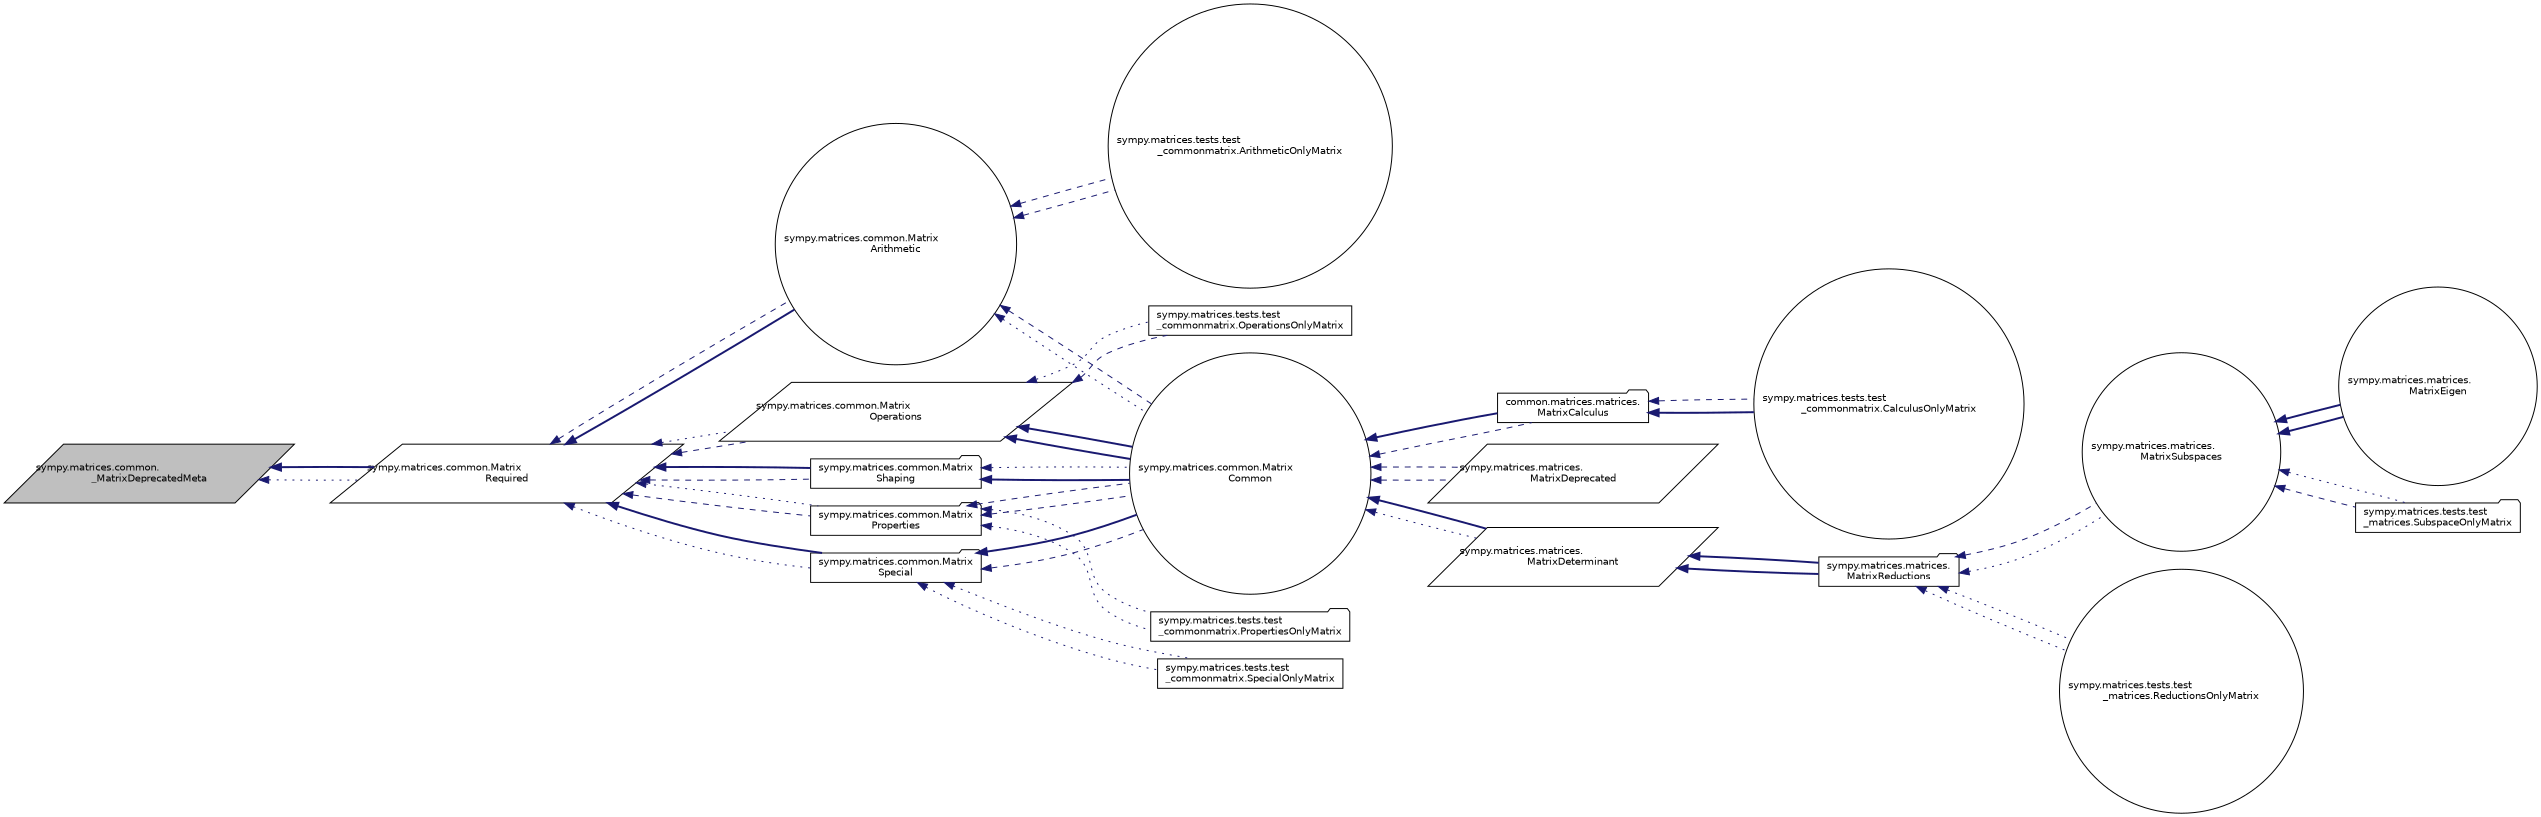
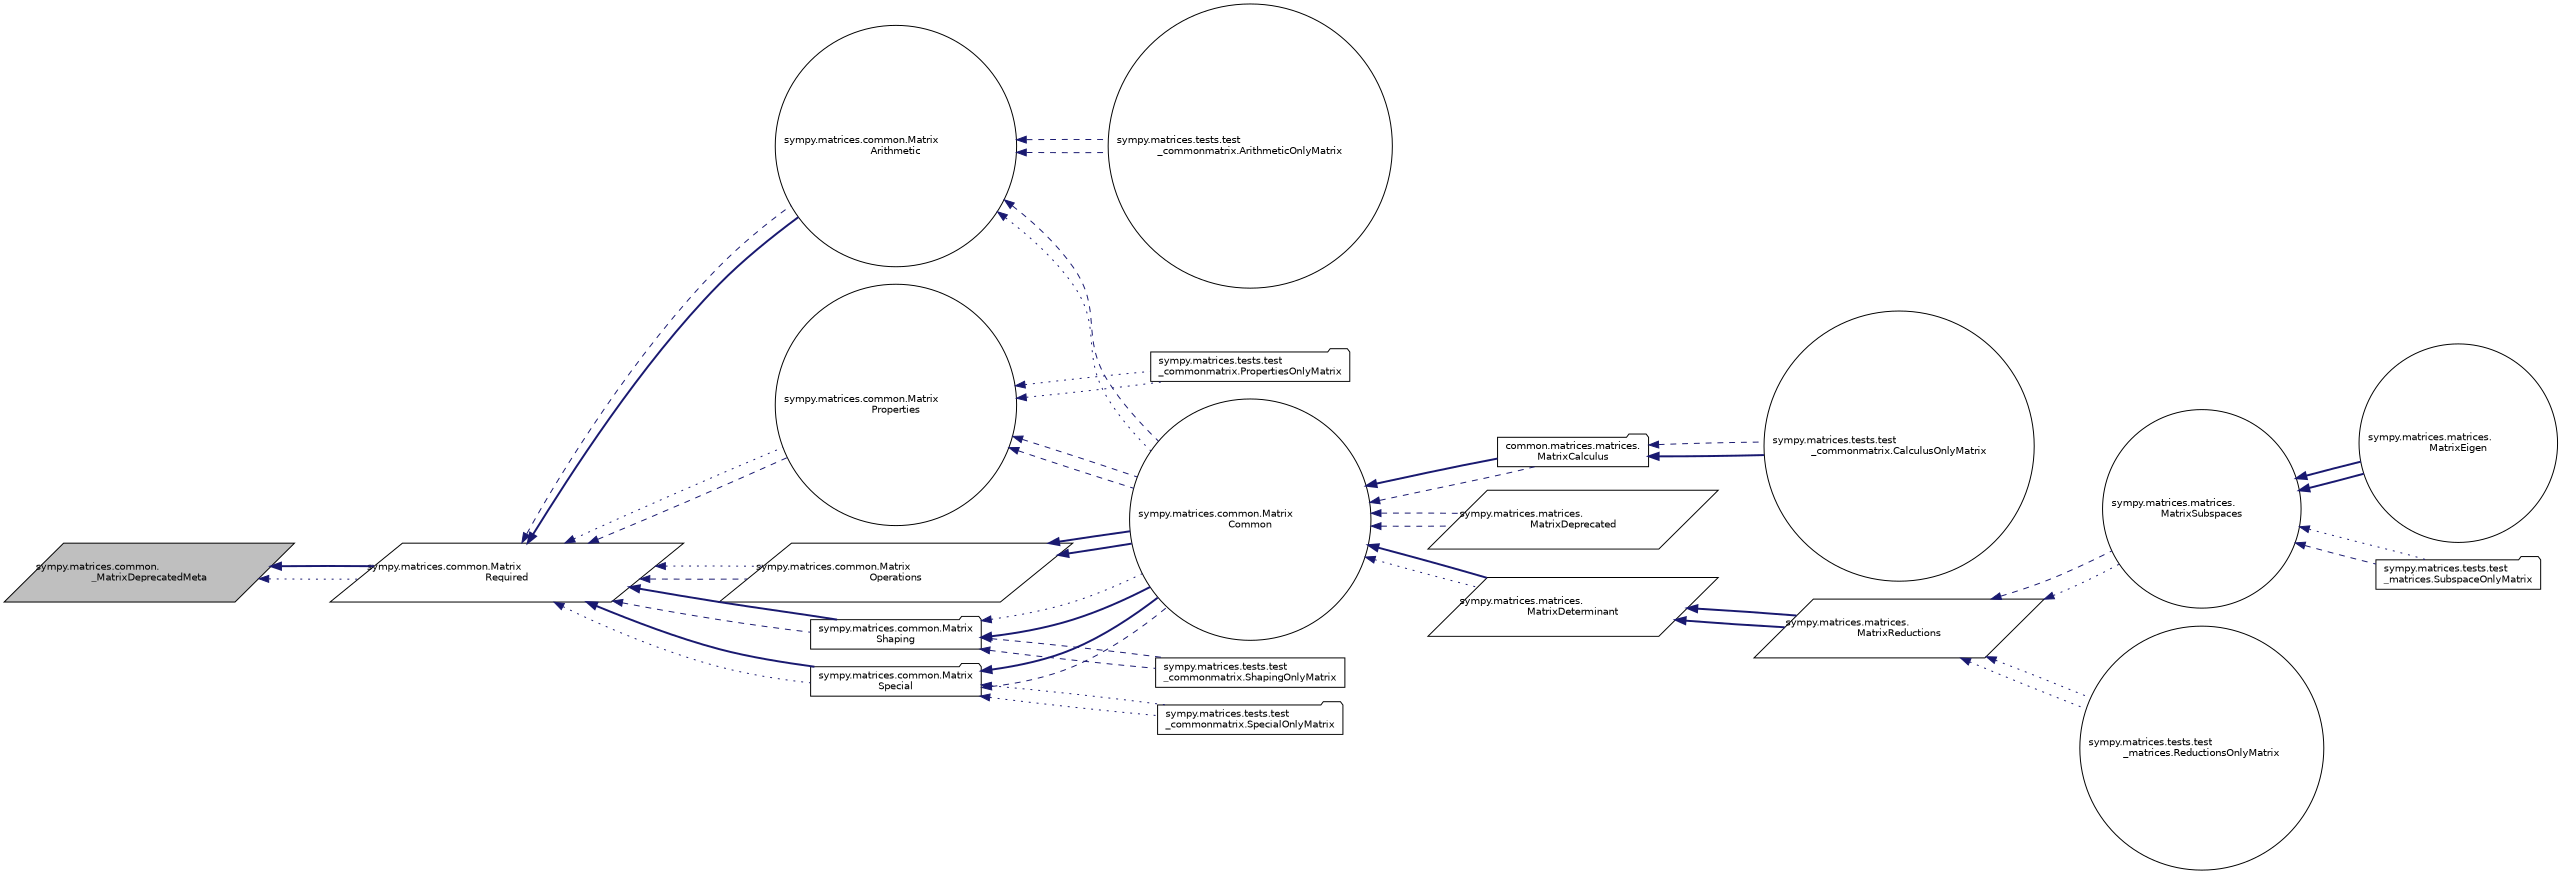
(1250, 321) -> none
(896, 521) -> (896, 405)
(1889, 572) -> (1899, 628)
none -> (1250, 673)
(1250, 674) -> (1250, 720)
